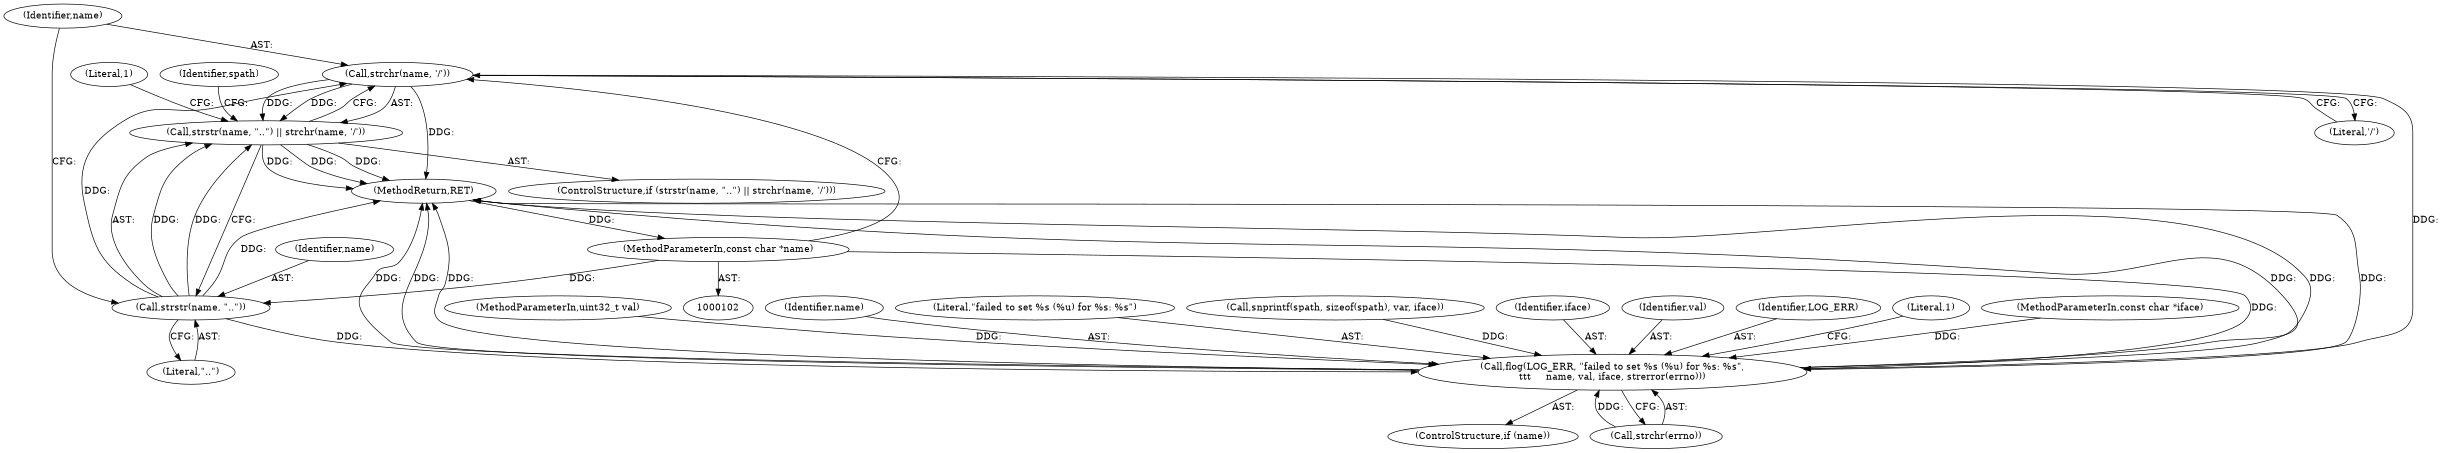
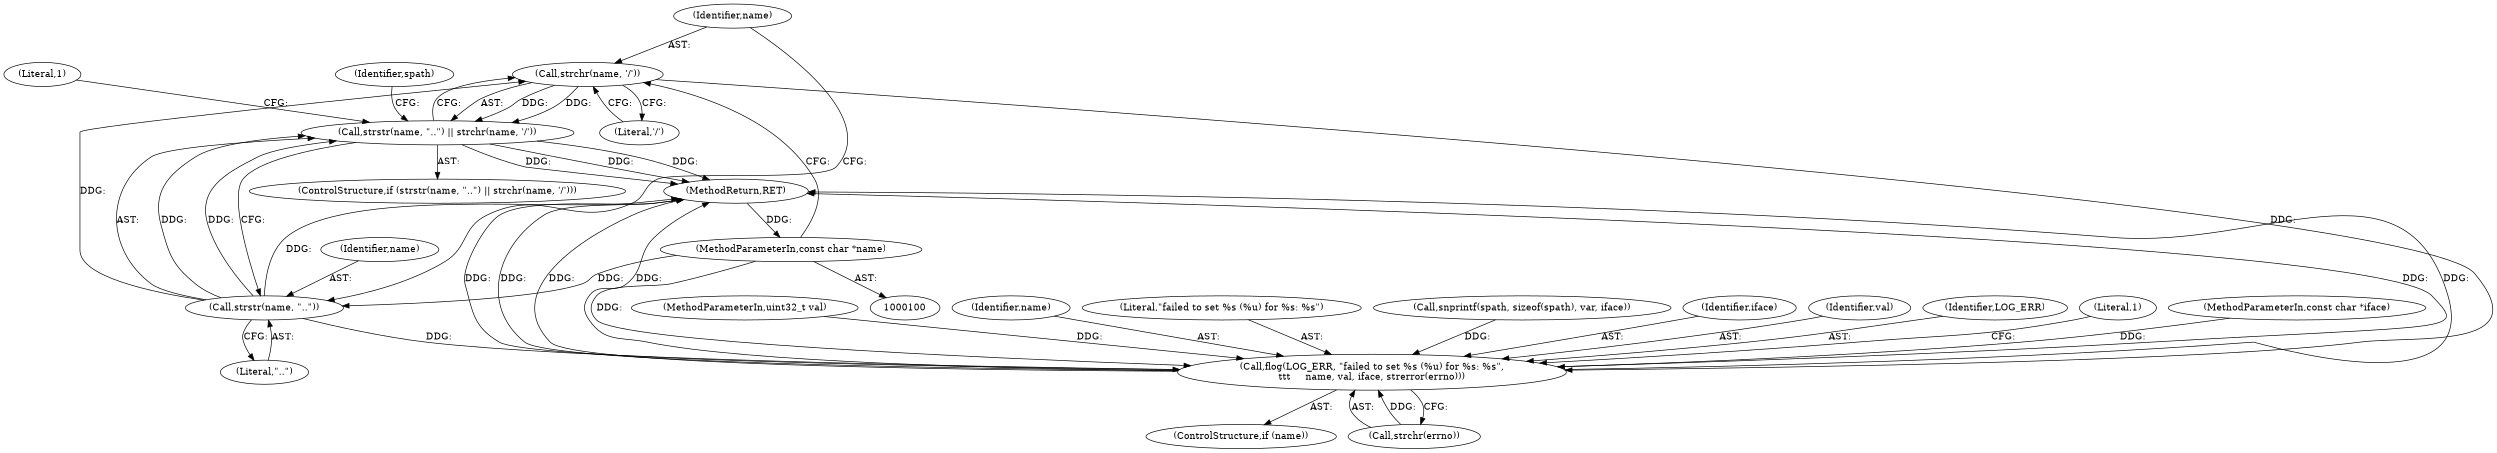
(427, 127) -> none
(718, 308) -> (905, 308)
